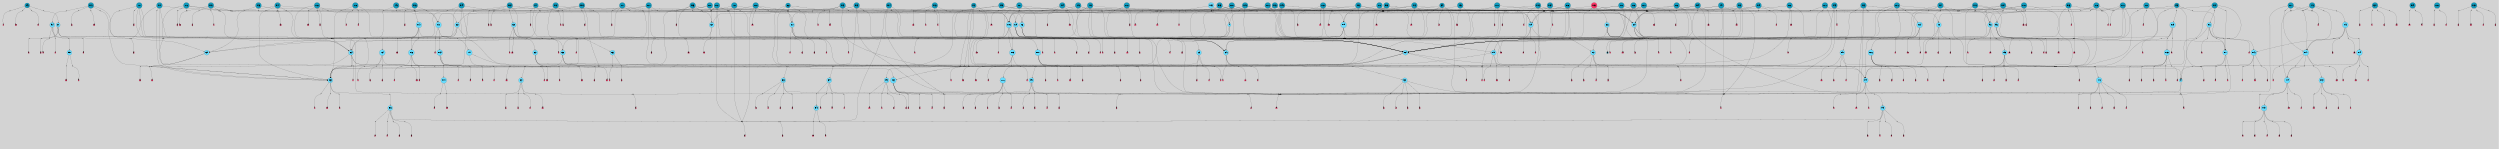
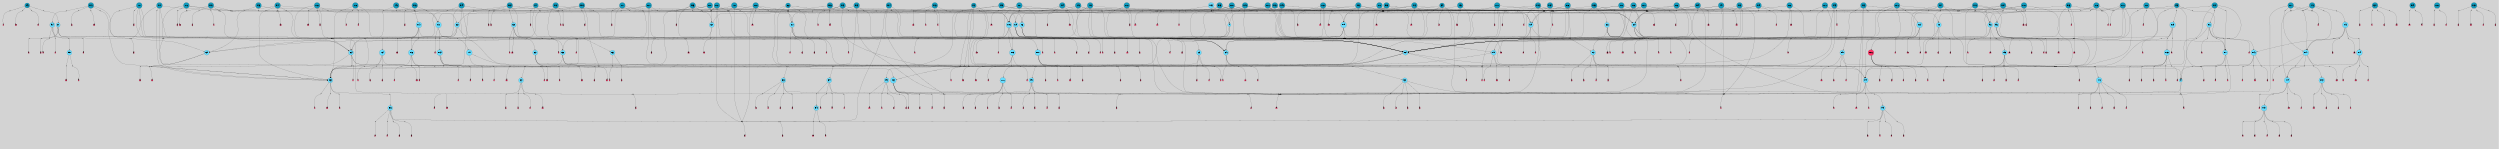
none -> (830, 5)
(1594, 5) -> (1594, 5)
(1608, 53) -> (1608, 53)
(1871, 53) -> (1871, 53)
(444, 80) -> none
